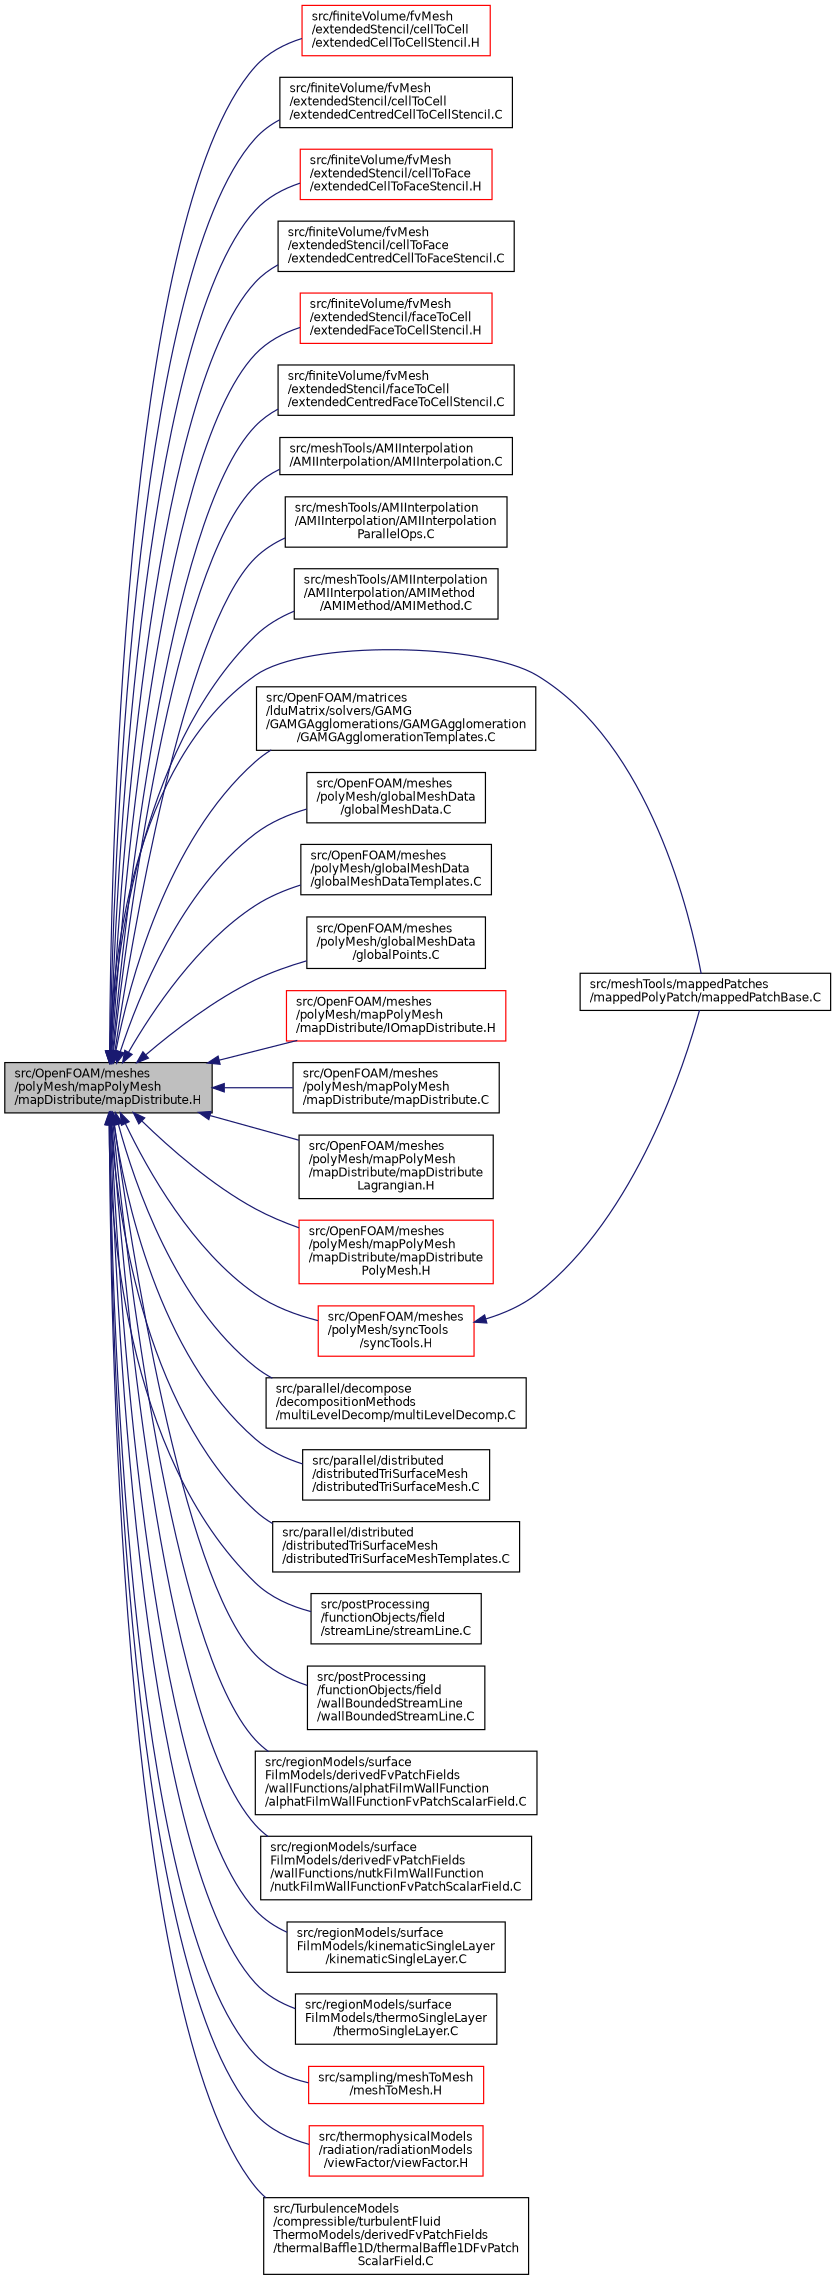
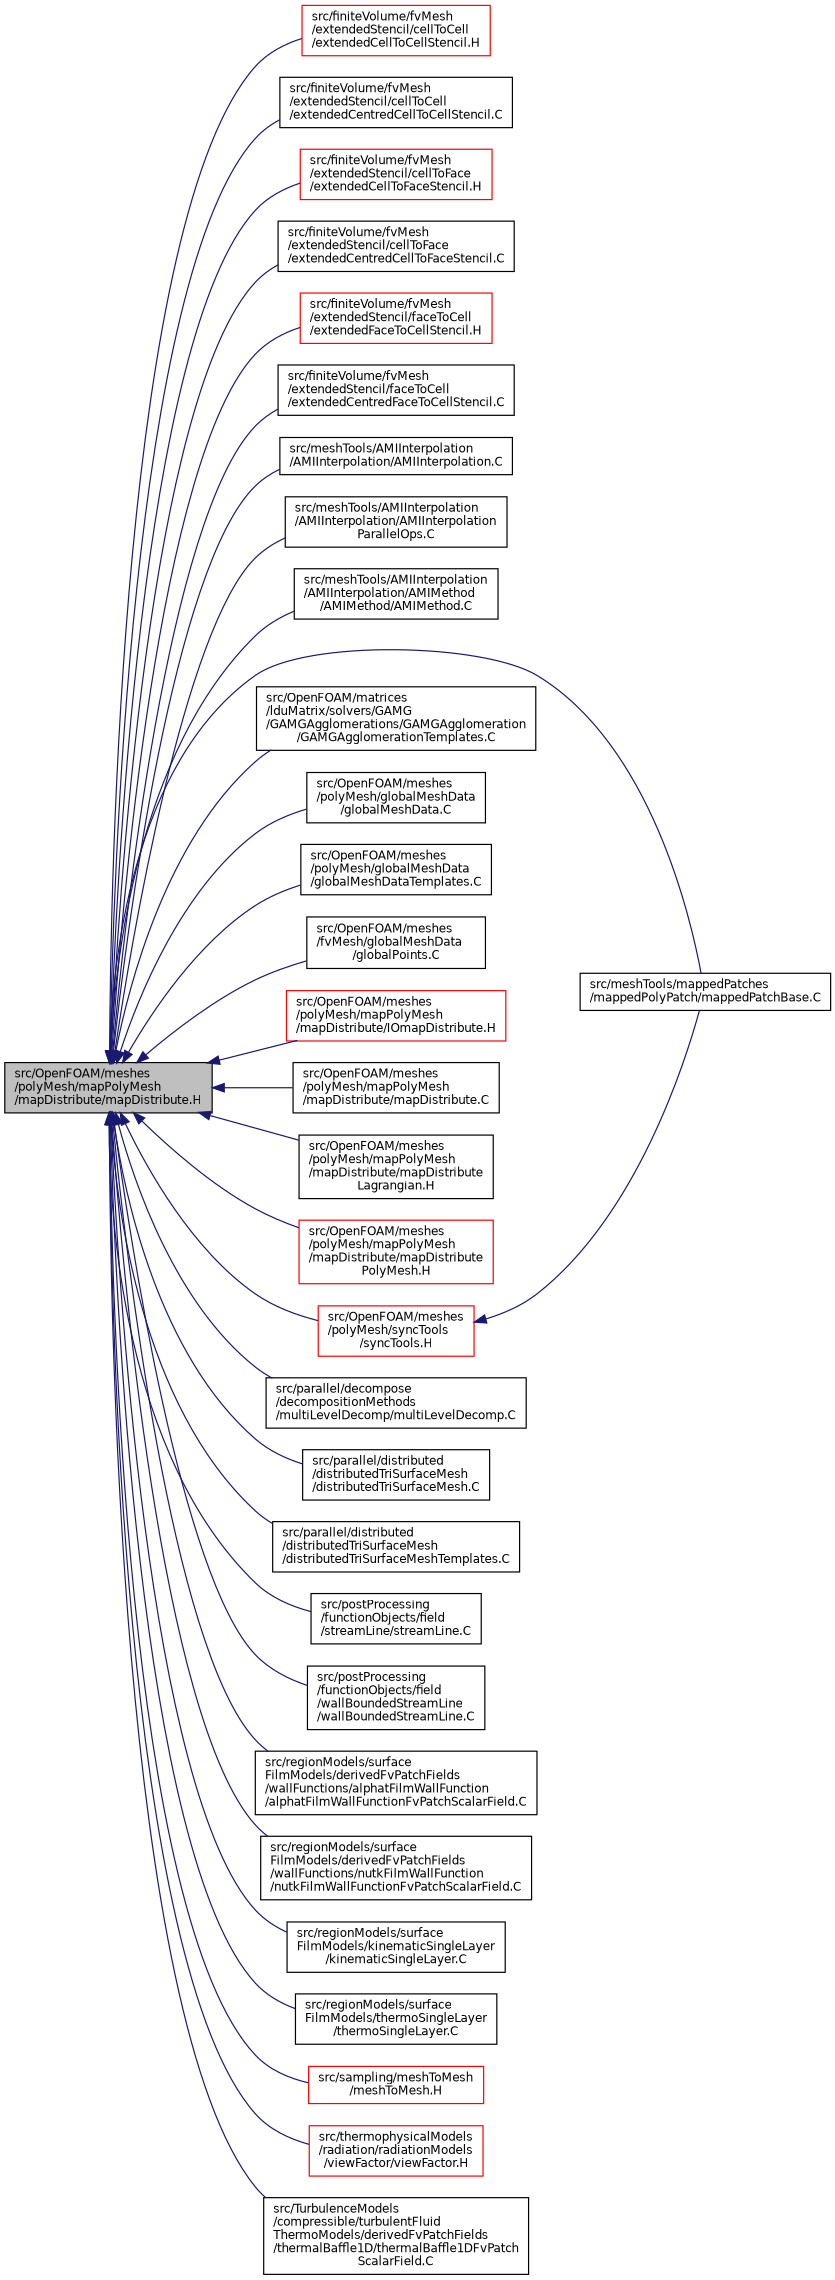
(396, 943) -> (396, 943)
